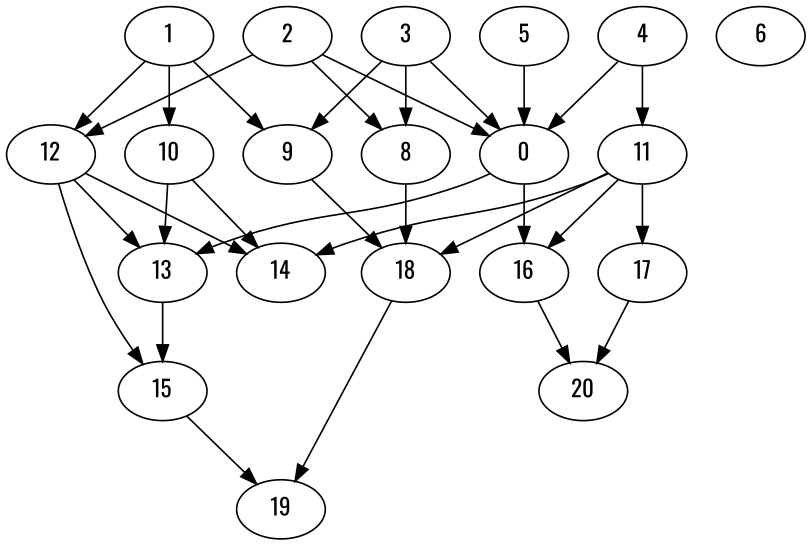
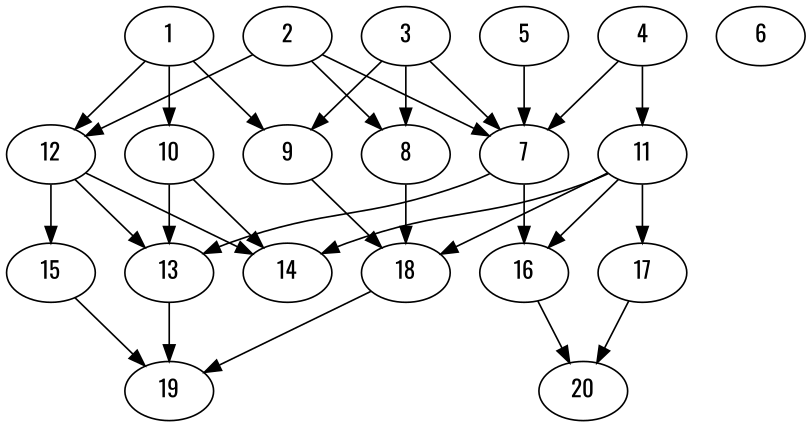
(524, 154) -> (524, 154)
(163, 324) -> (169, 324)
